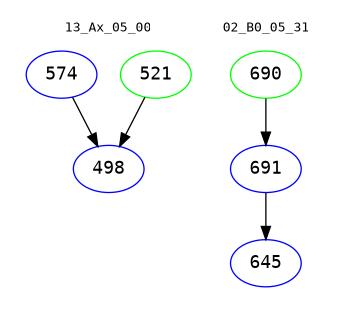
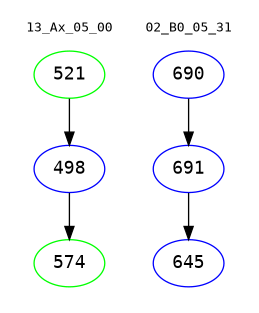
(62, 75) -> (69, 263)
(266, 75) -> (189, 75)
(82, 116) -> (69, 210)
